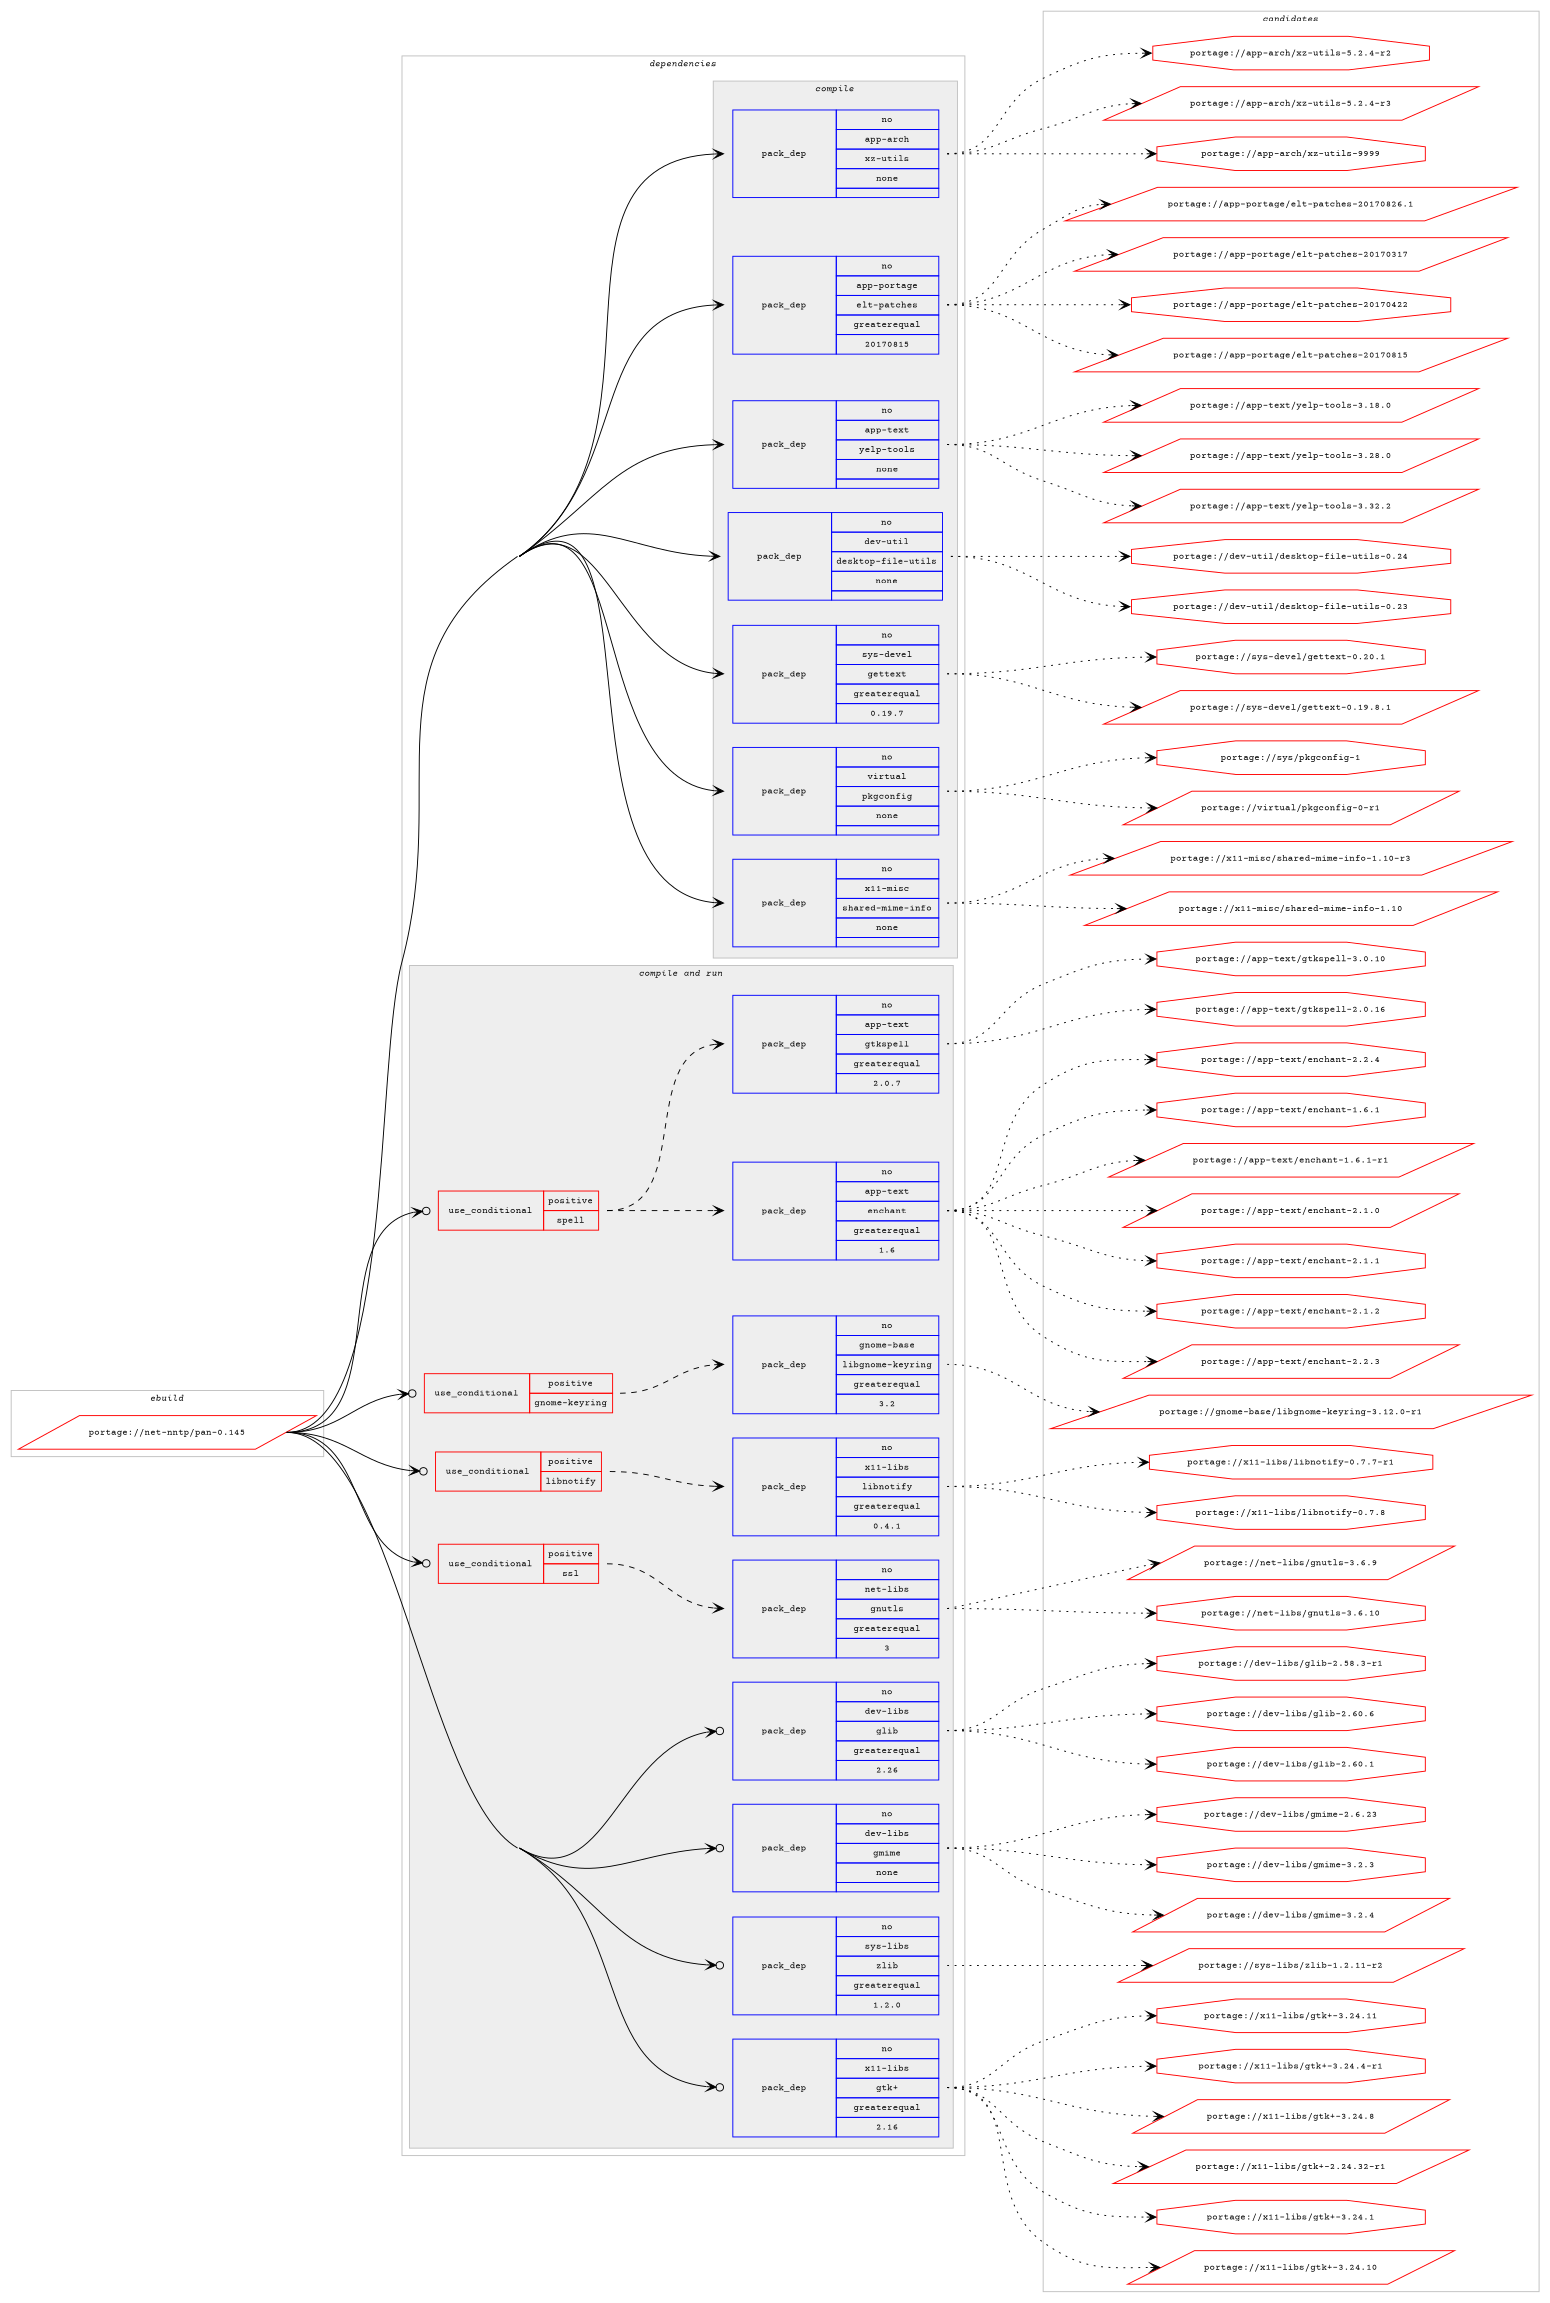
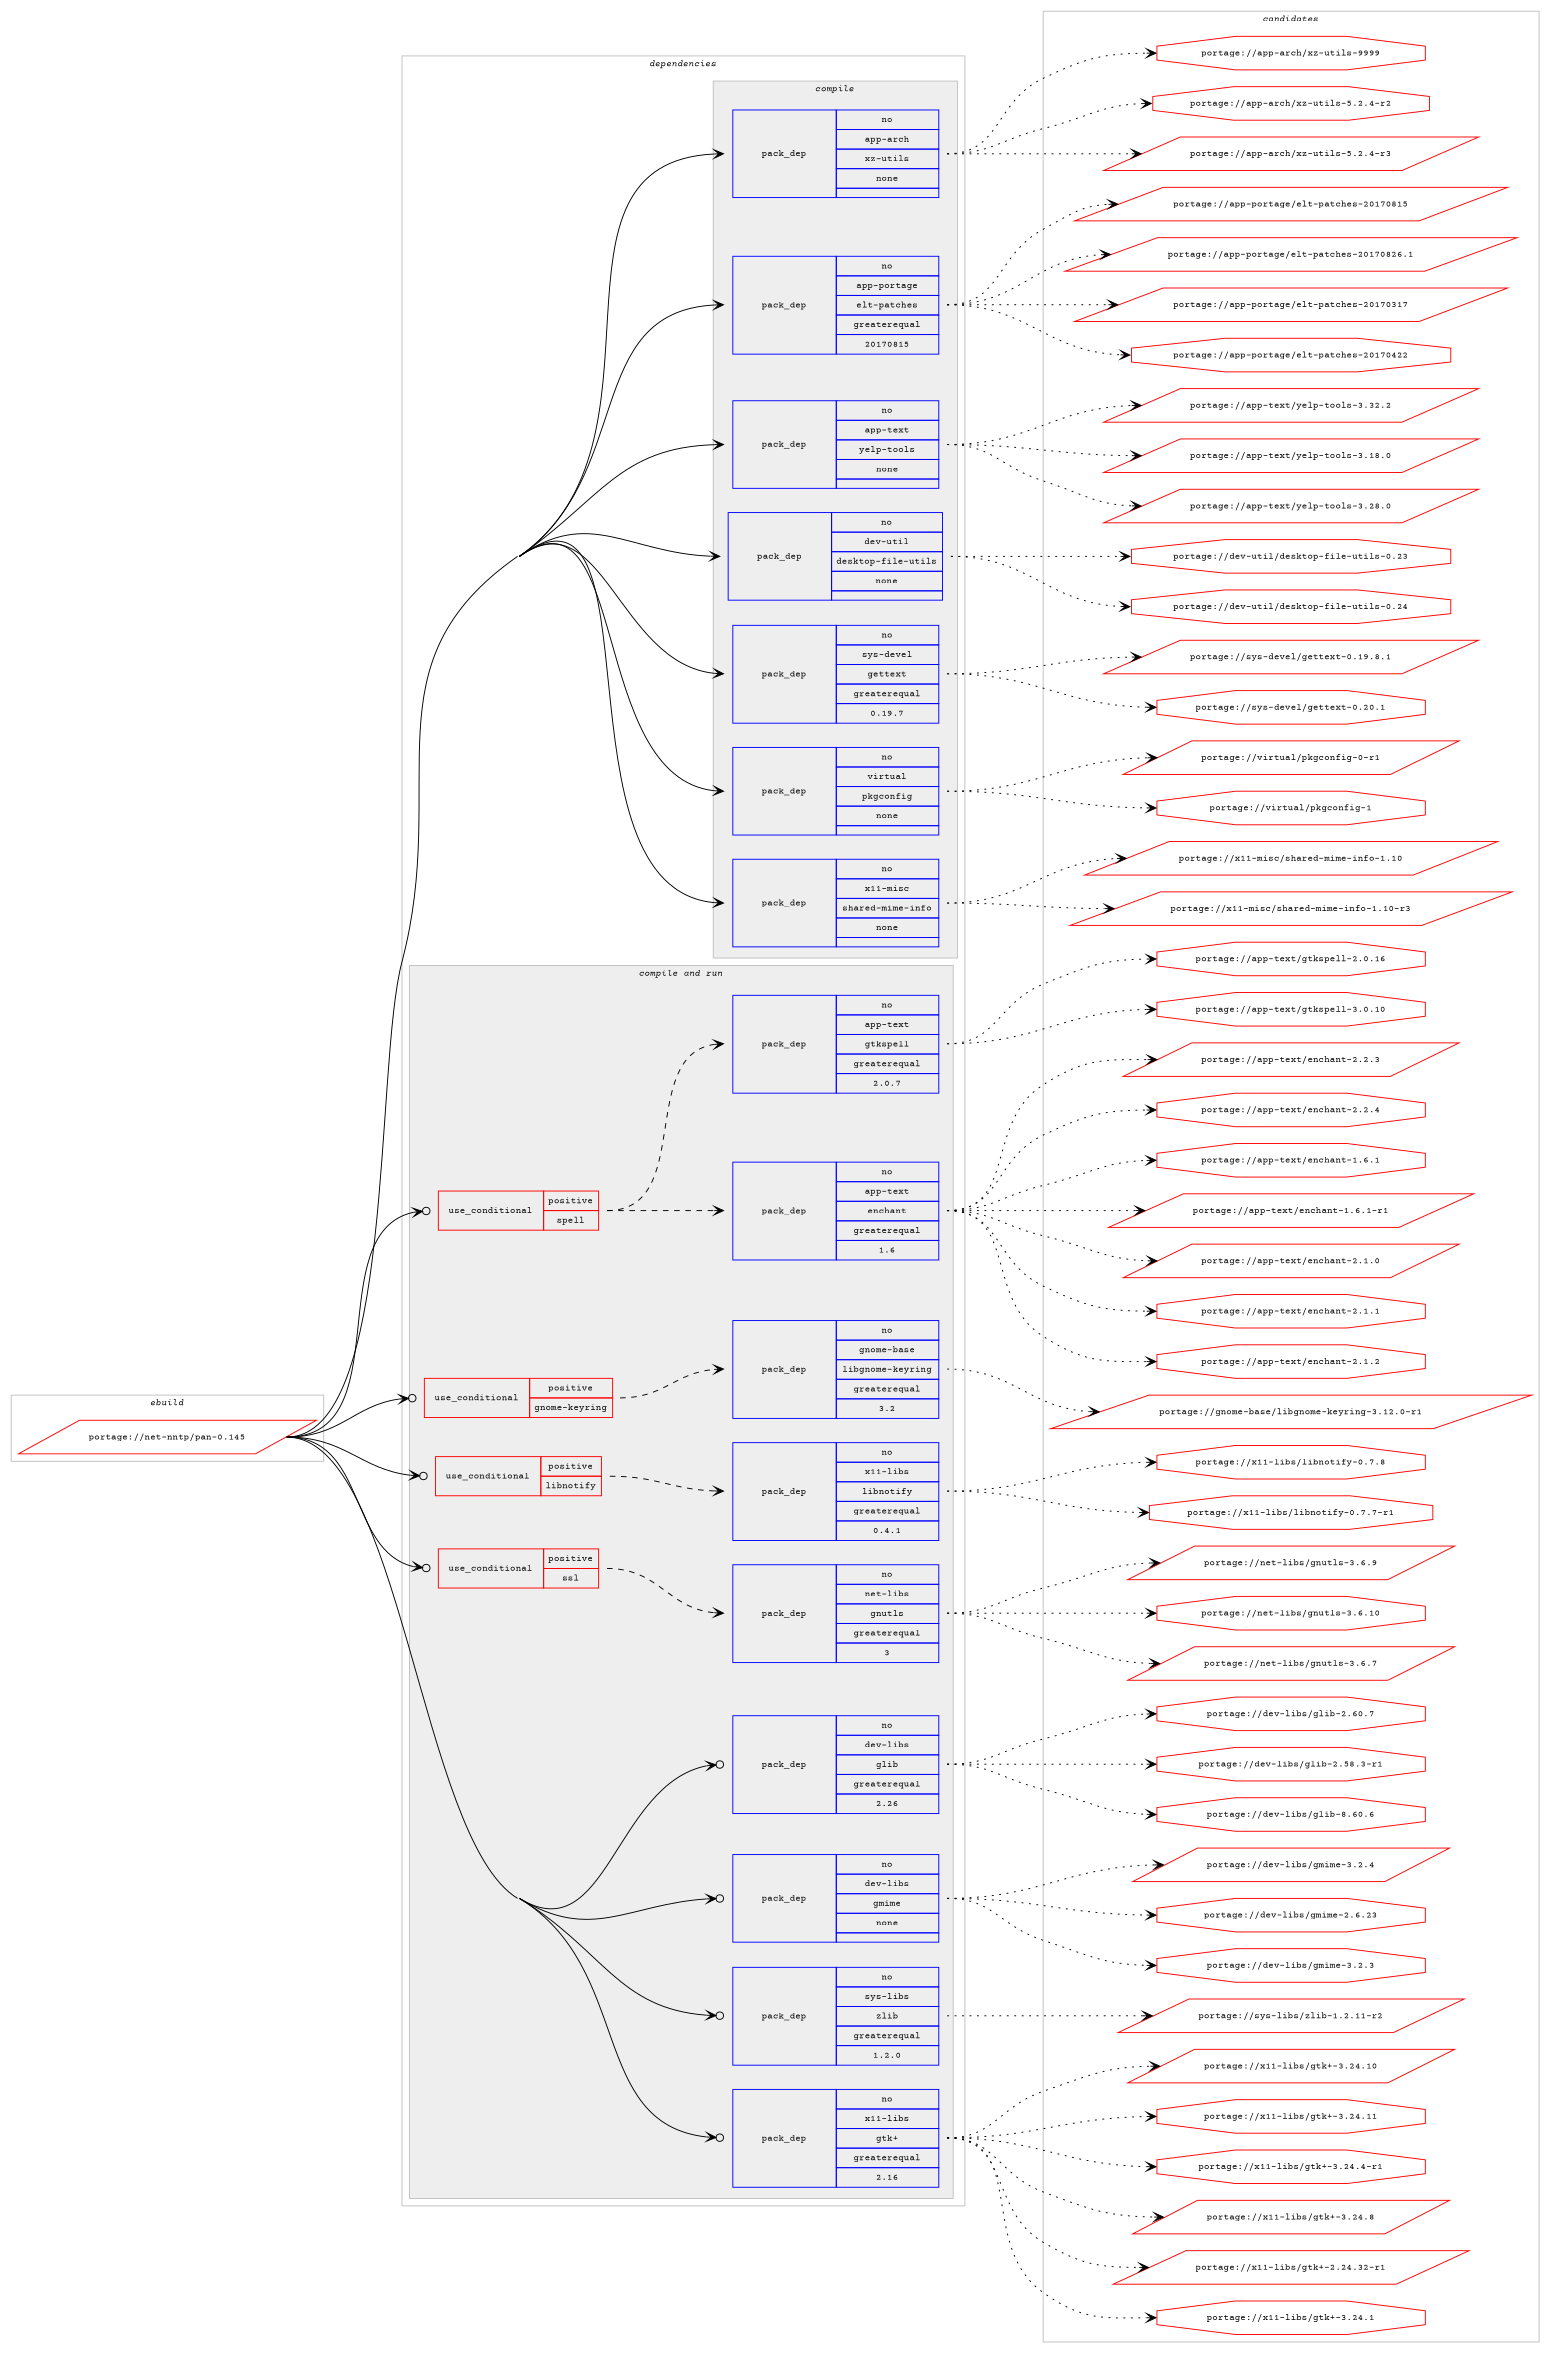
(1291, 758) -> (1291, 808)
none -> (1291, 1664)
(1291, 1714) -> (1291, 1814)
(1291, 1764) -> (1291, 1714)
